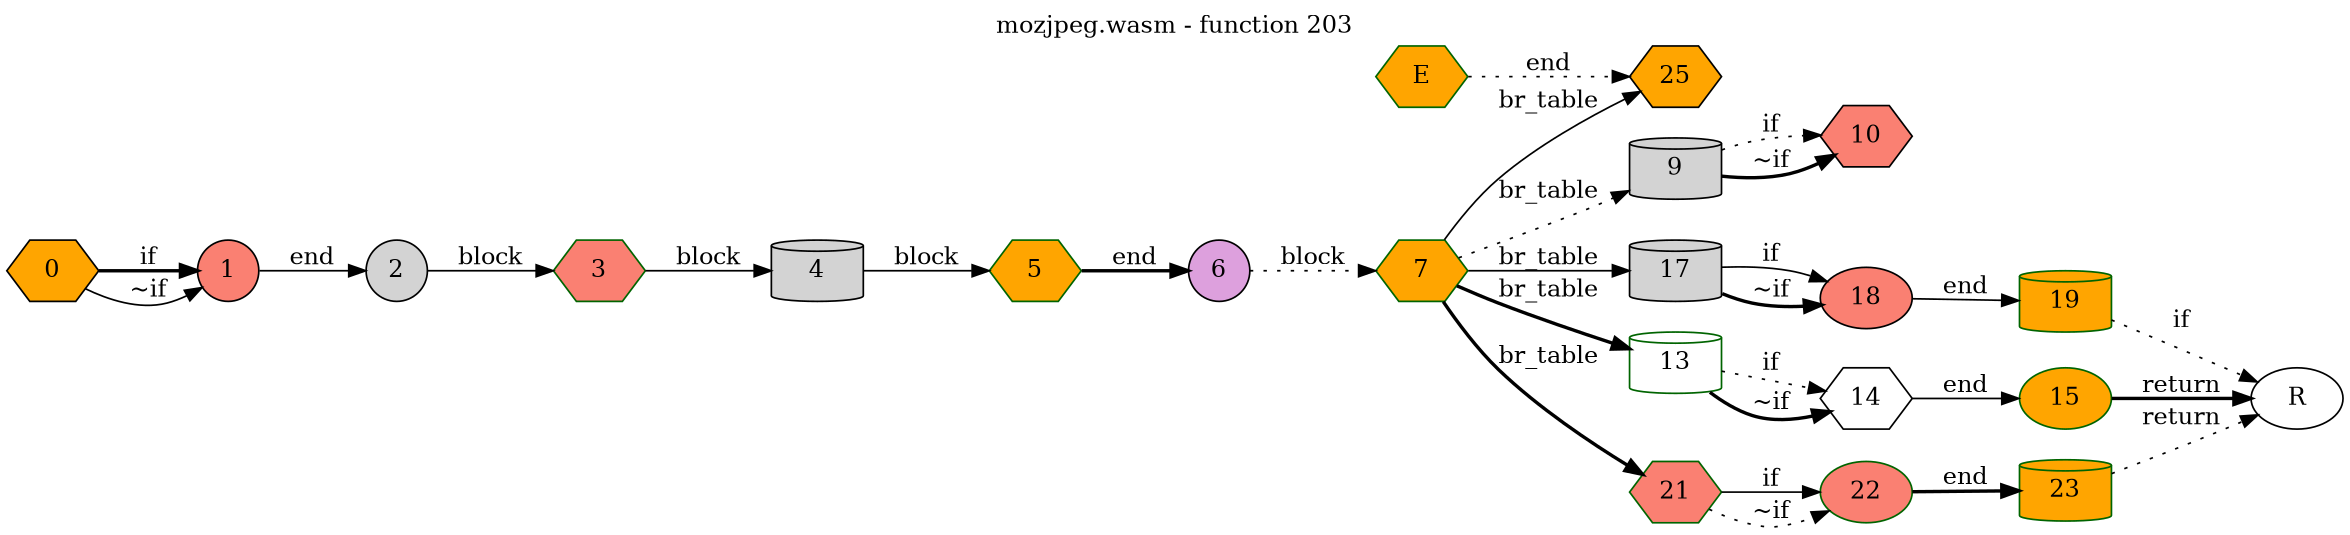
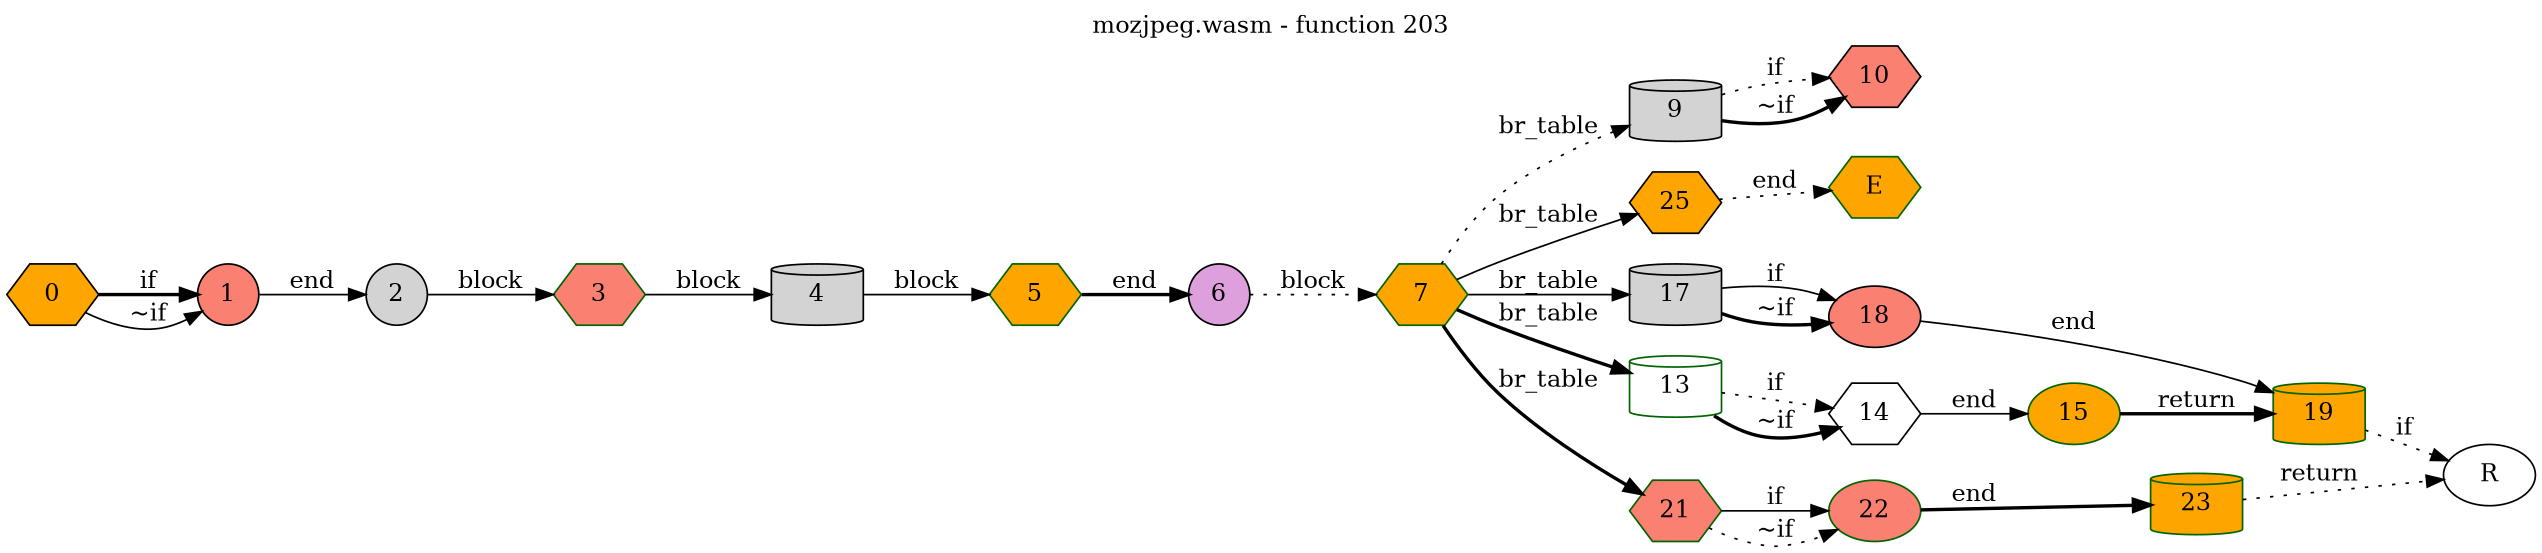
(1540, 77) -> (1767, 196)
(2173, 398) -> (2188, 414)
